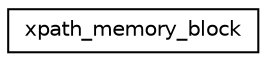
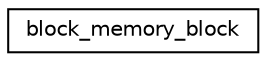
(133, 31) -> (133, 31)
